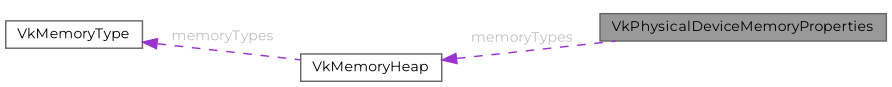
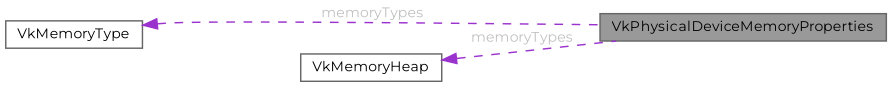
(229, 52) -> (379, 23)
